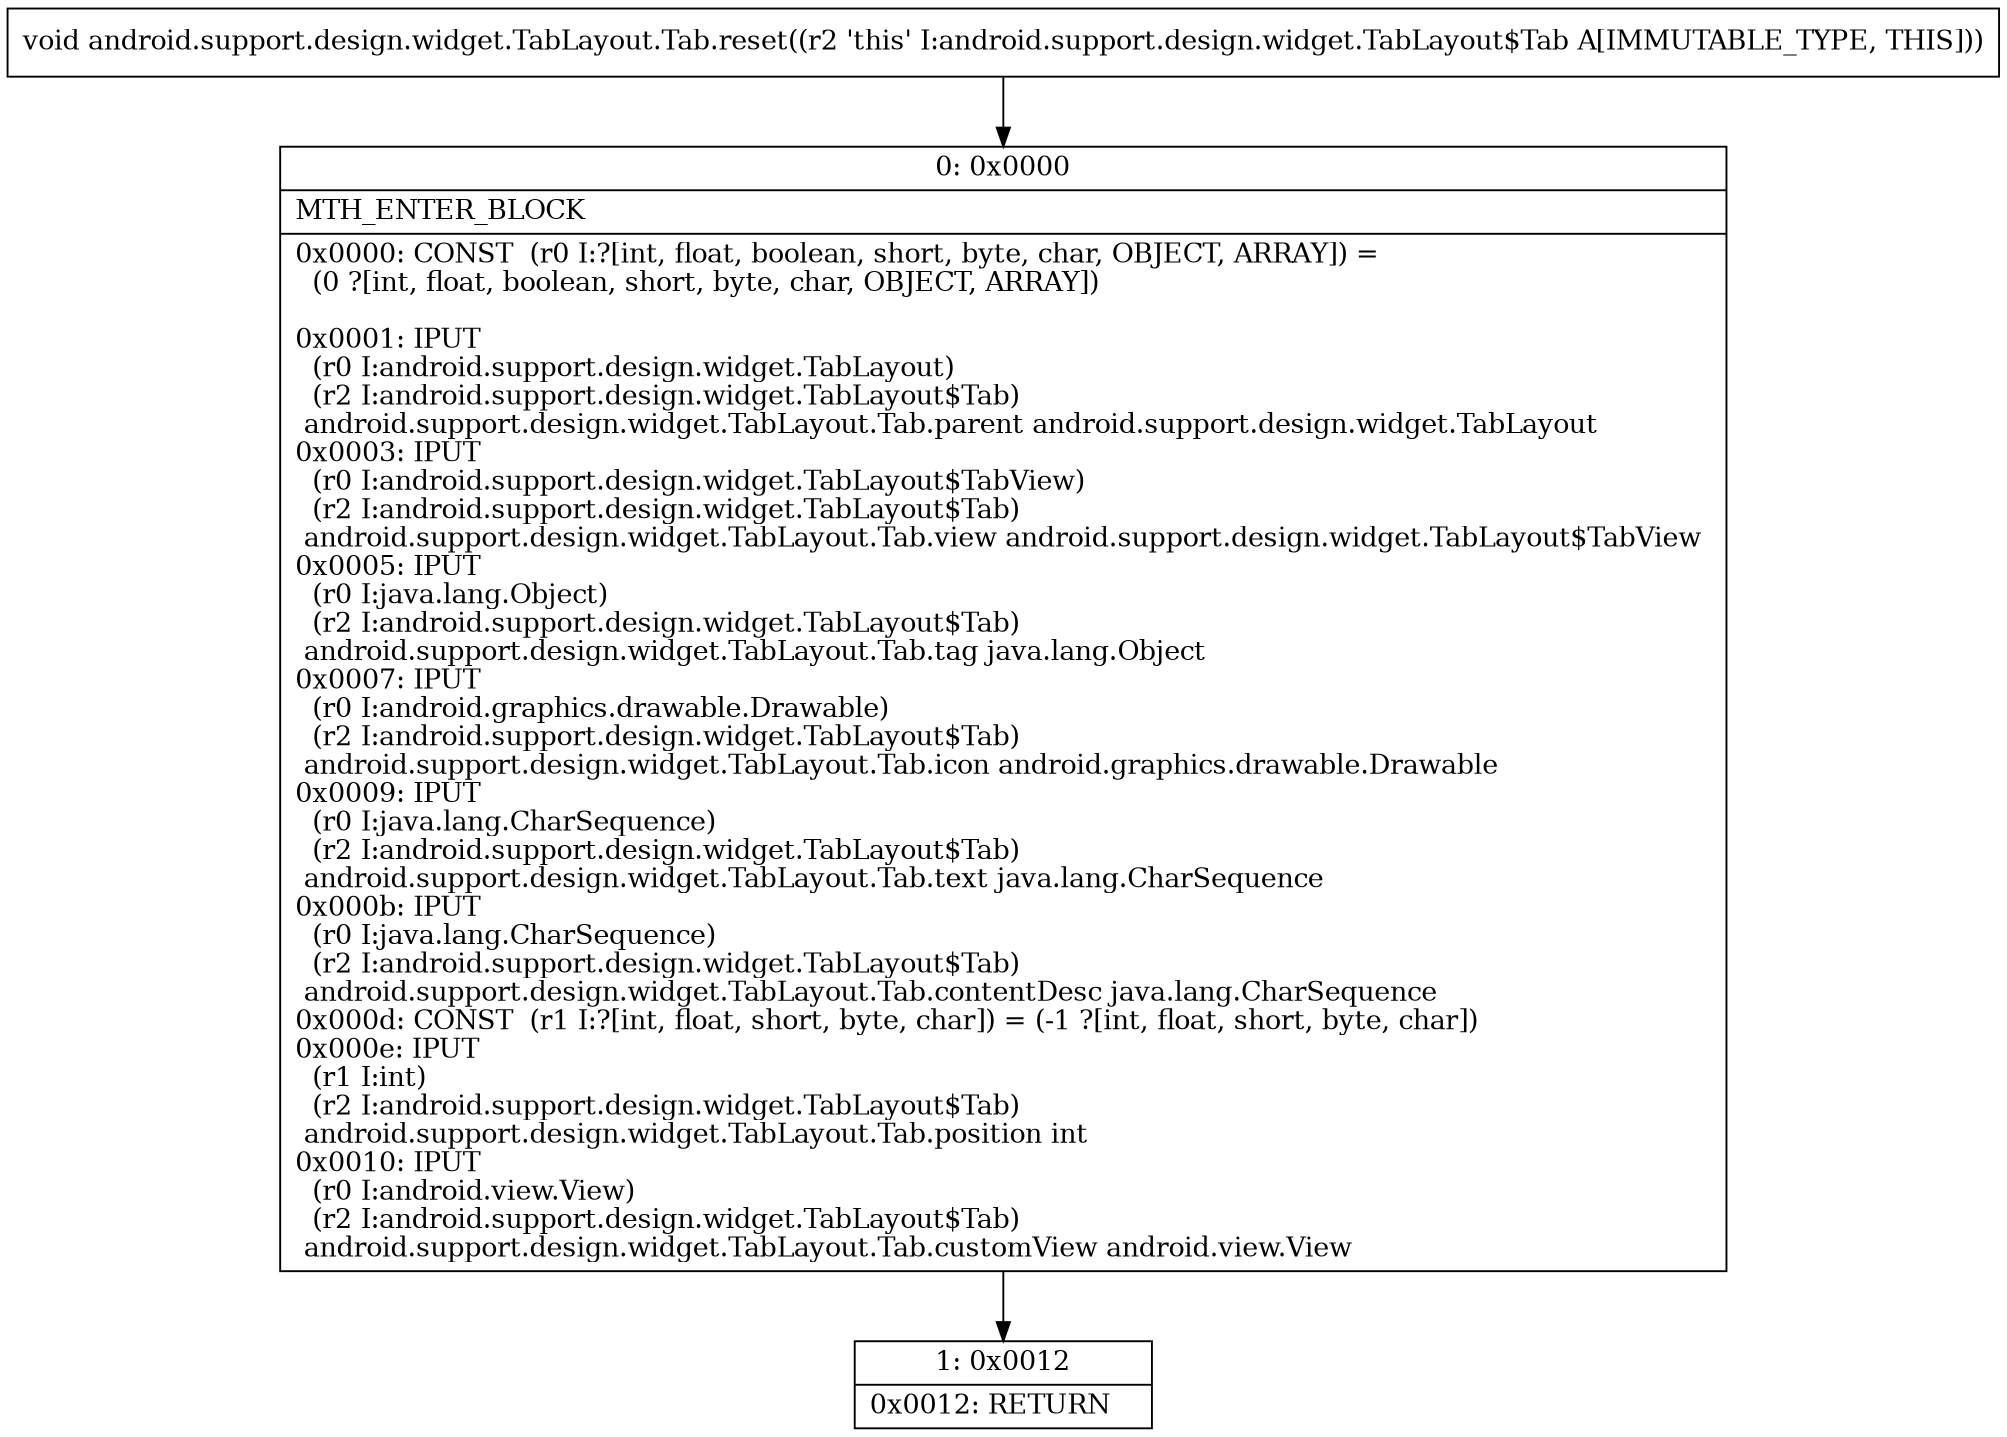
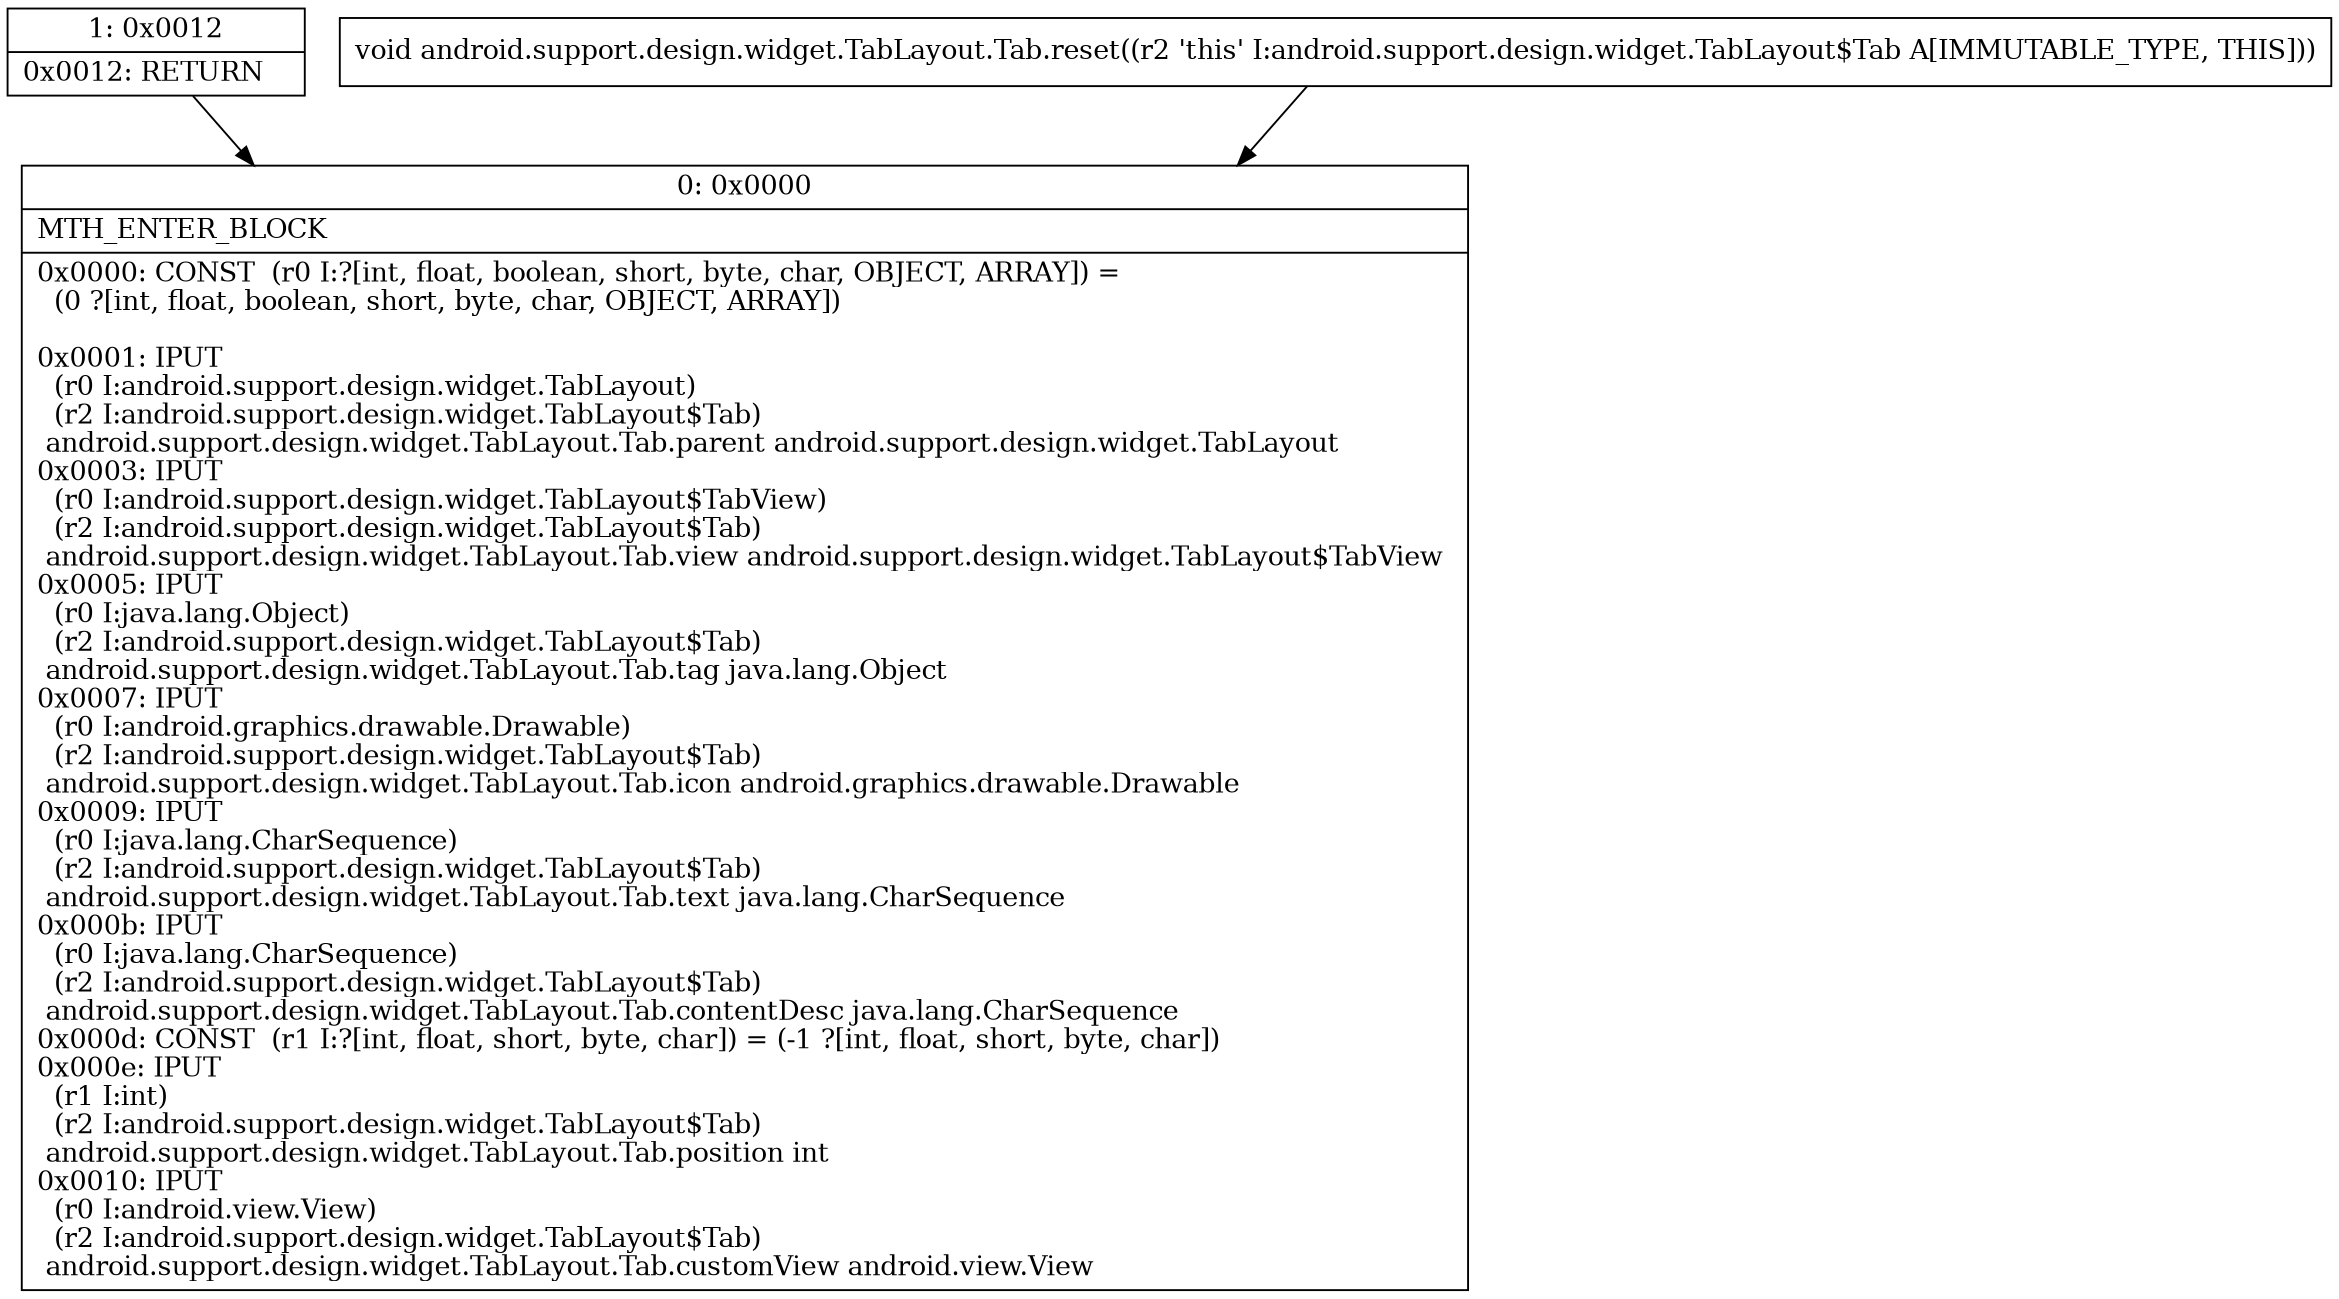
(1003, 1297) -> (217, 123)
